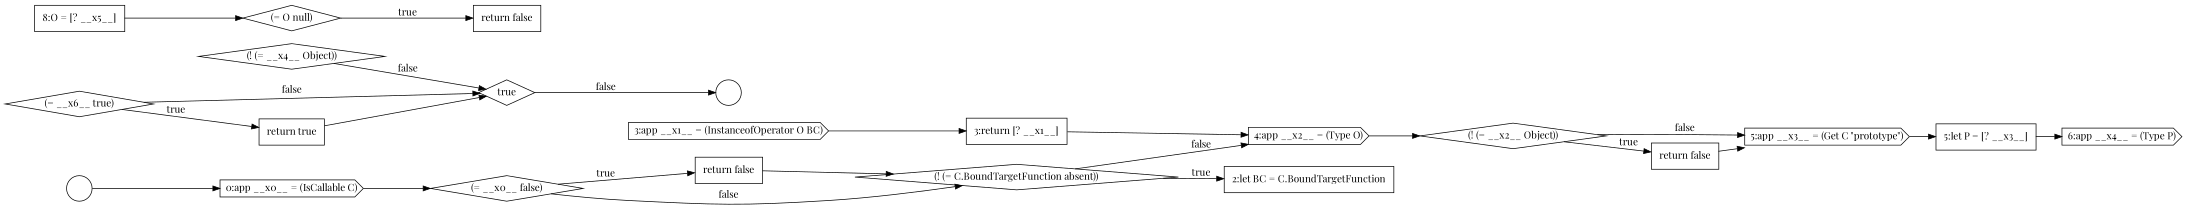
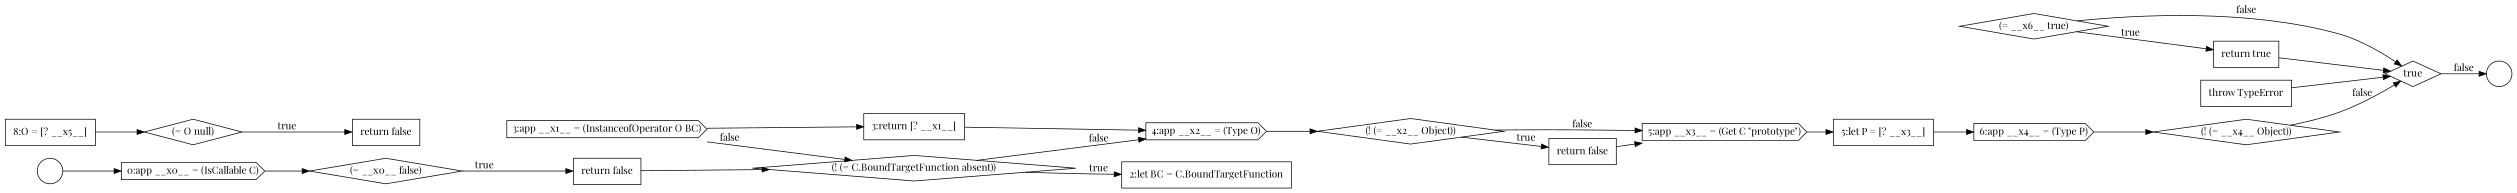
none -> (2246, 93)
none -> (2120, 132)
(753, 204) -> (776, 151)
